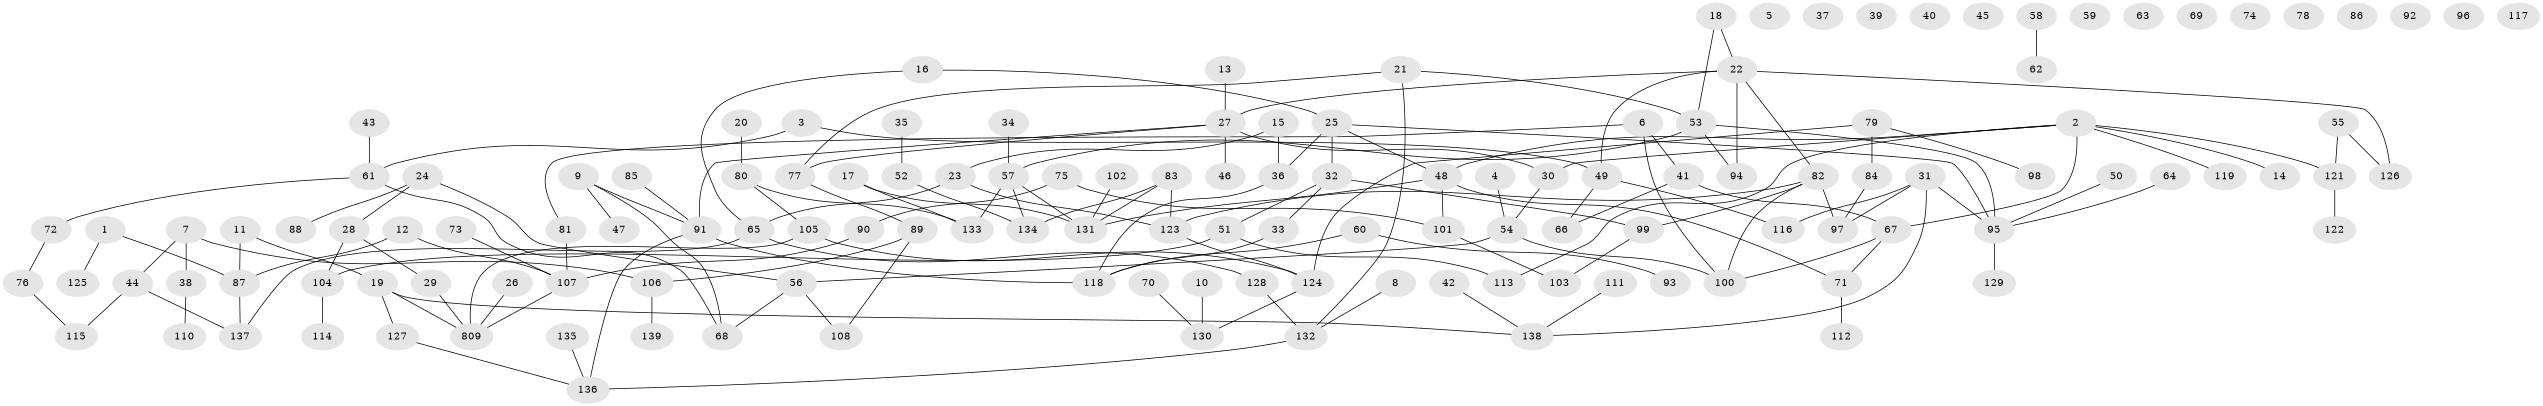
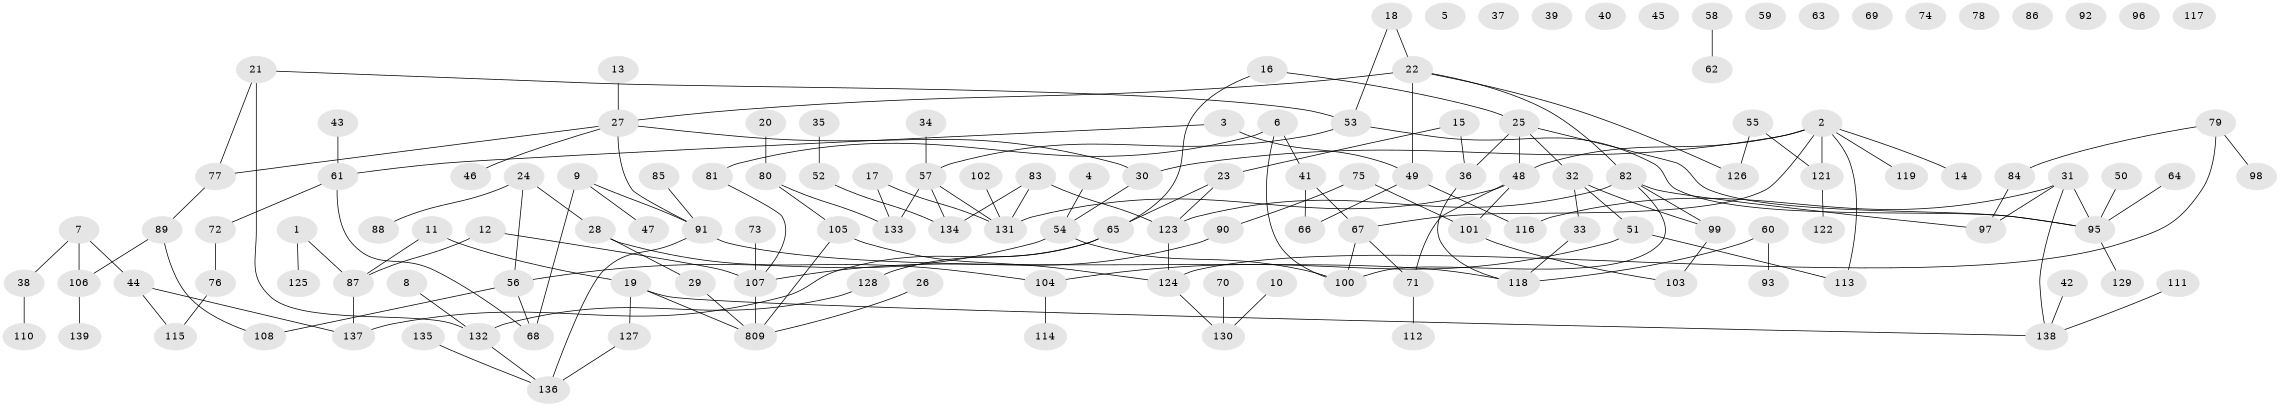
(1737, 177) -> none
